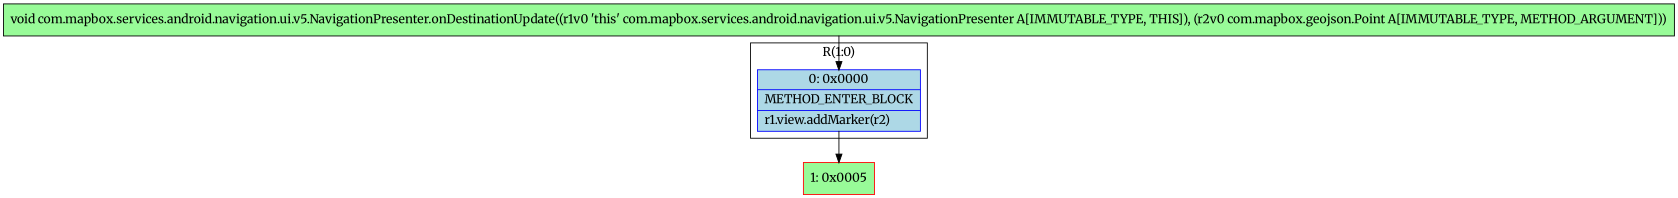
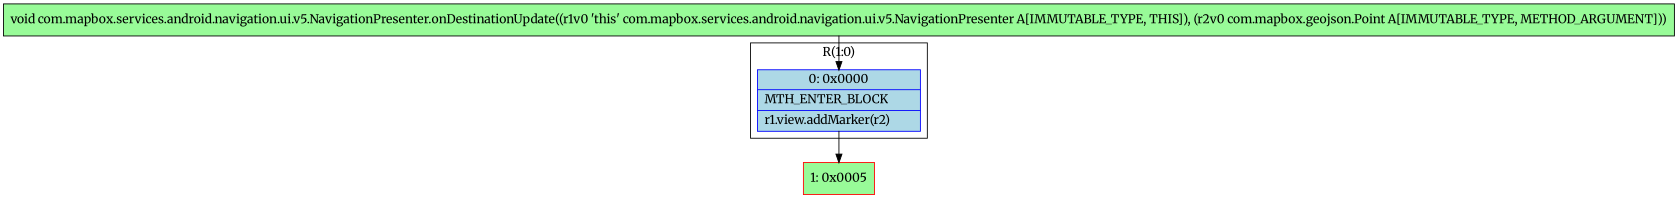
(839, 100) -> (826, 100)
